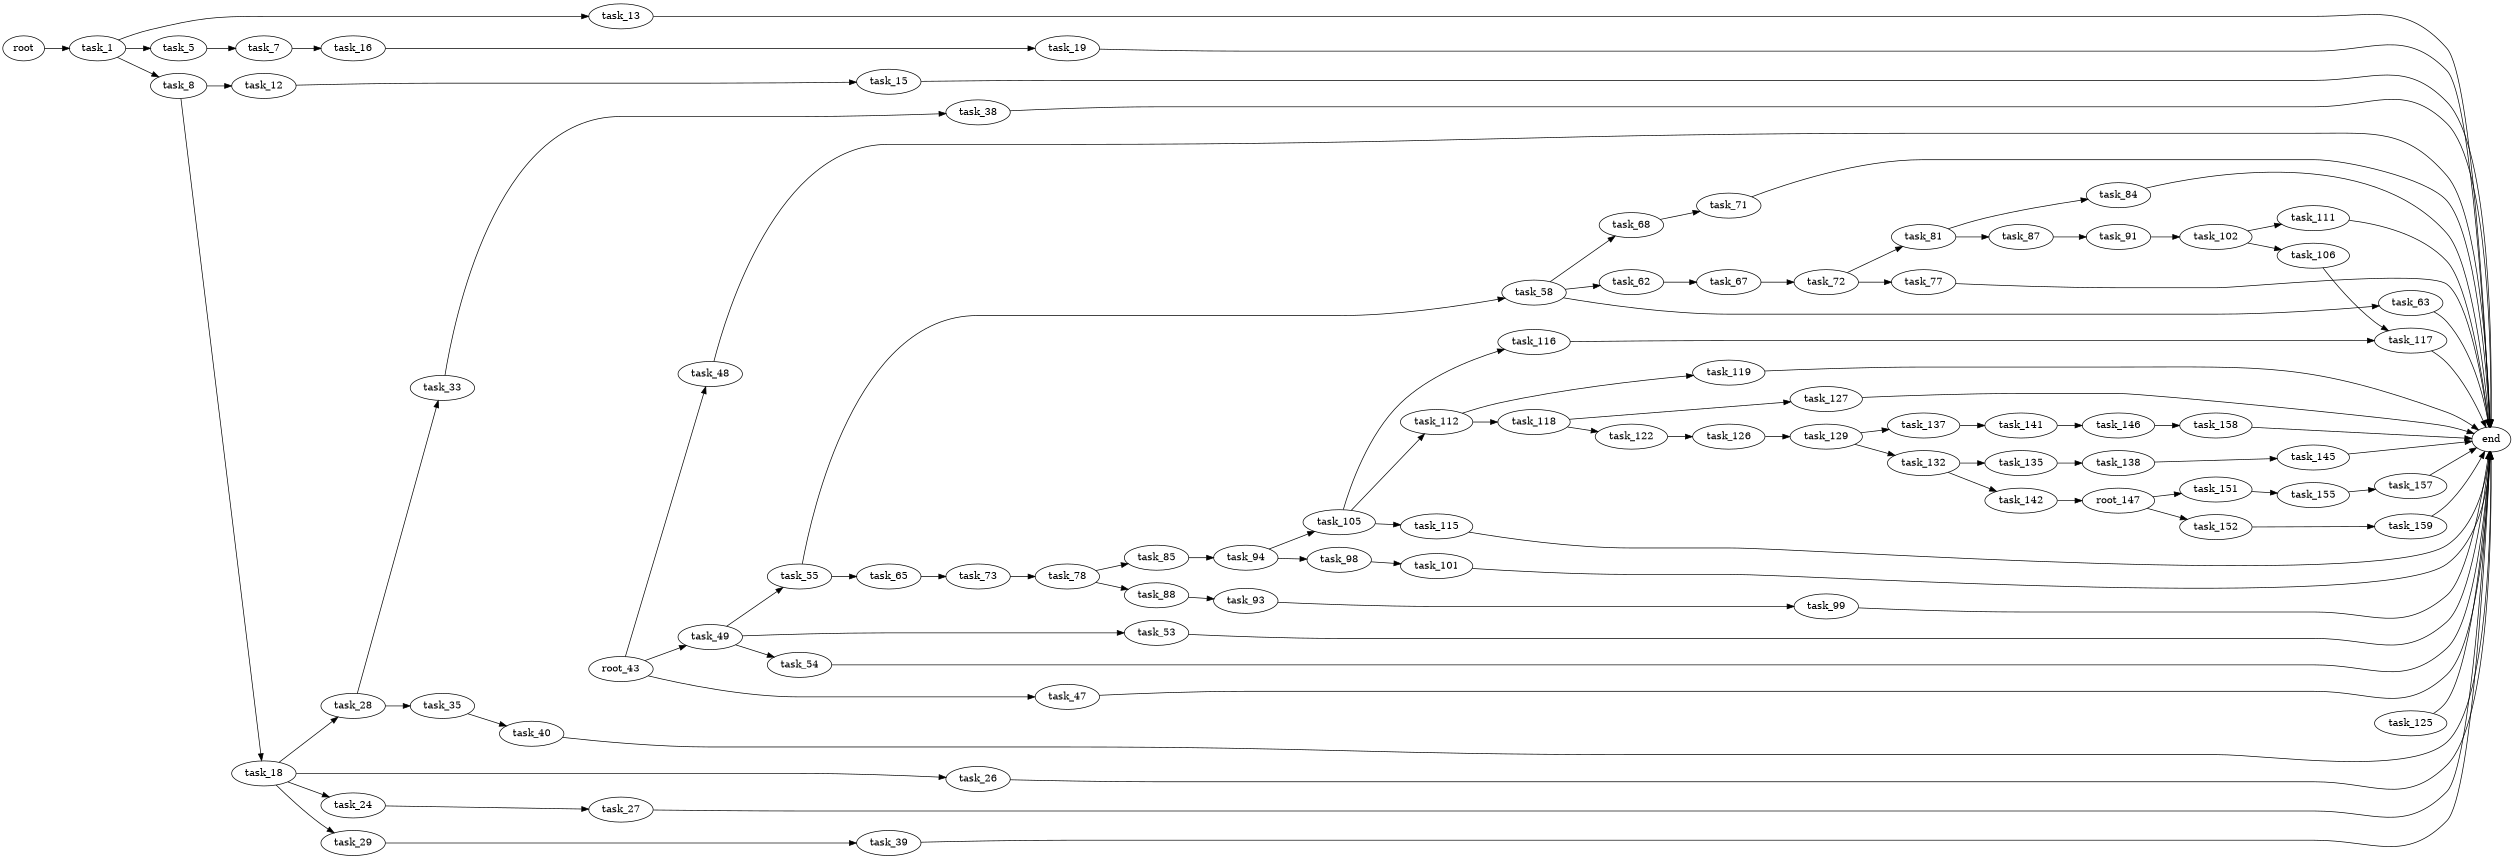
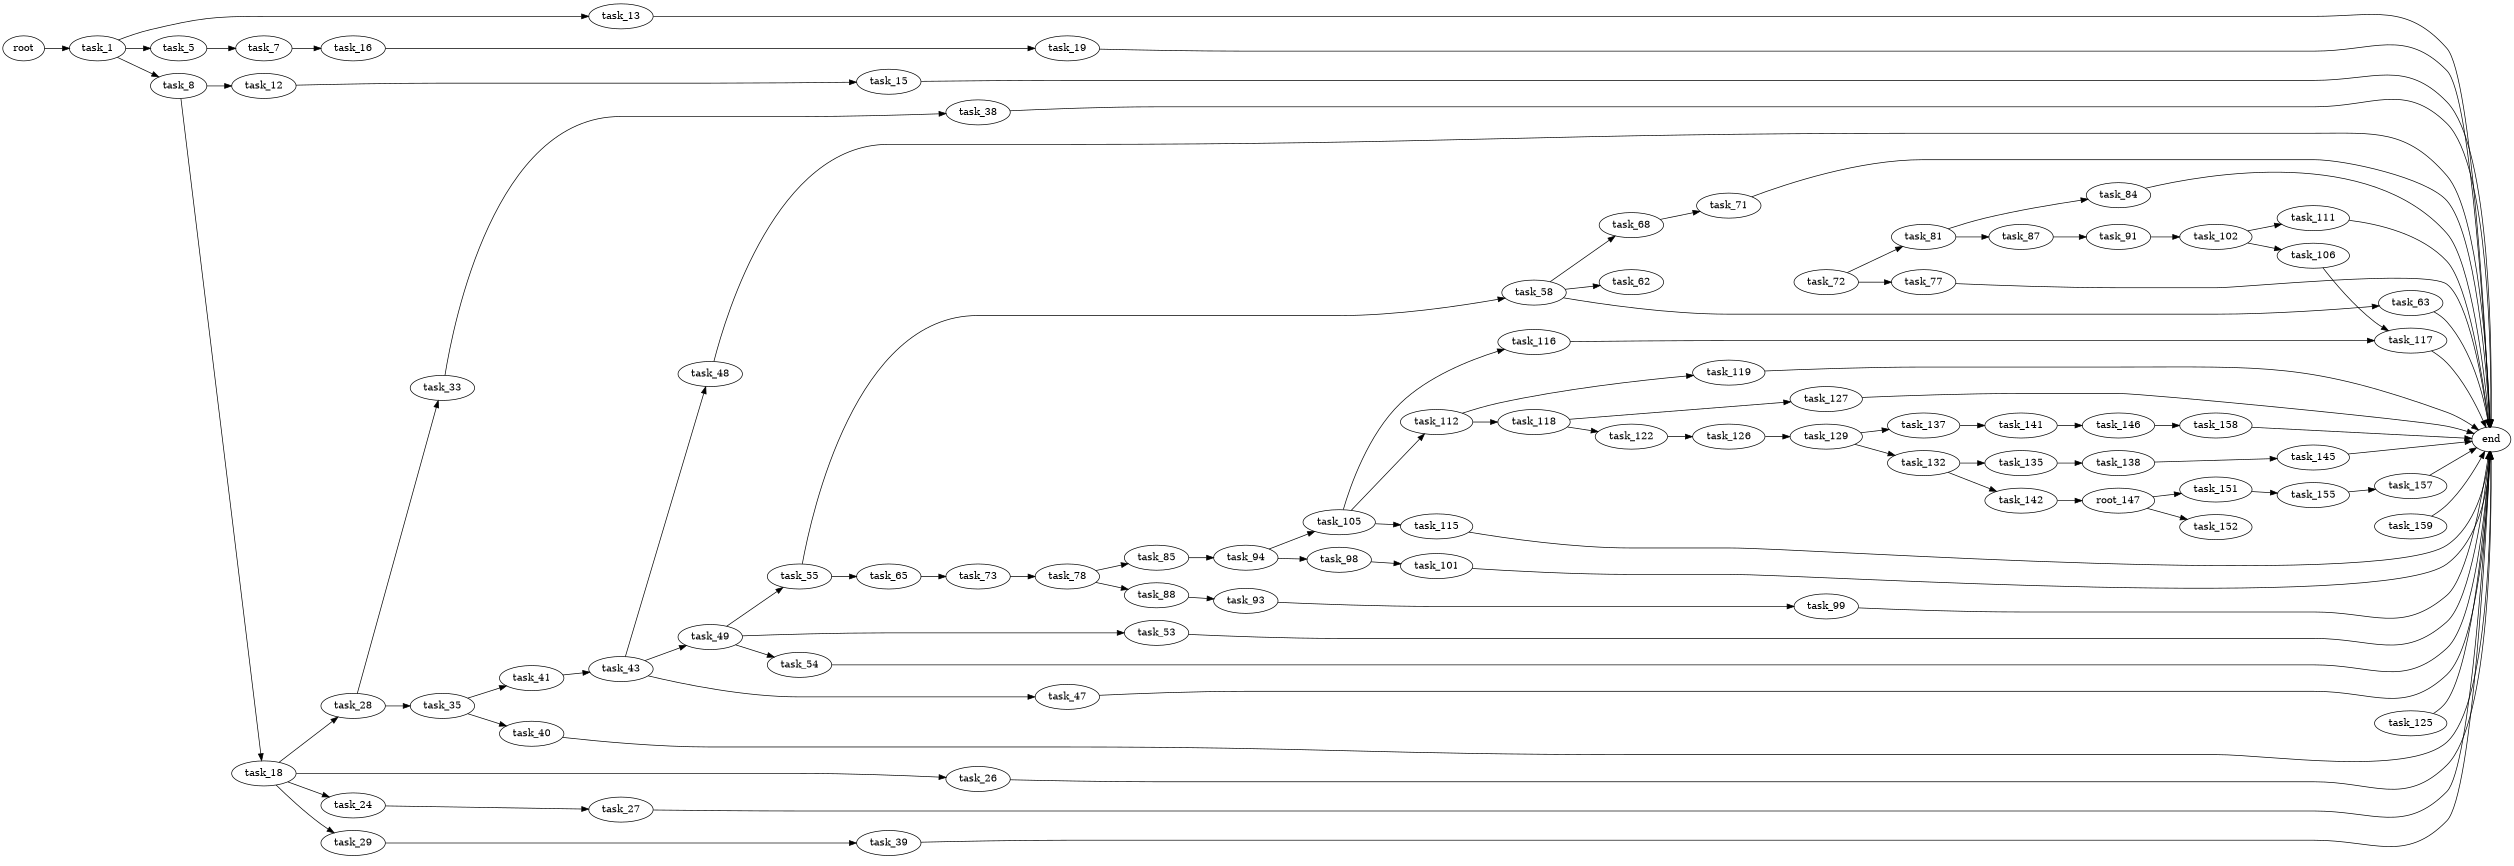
(1729, 282) -> none
(2310, 527) -> none
(621, 669) -> (621, 669)
none -> (532, 678)
